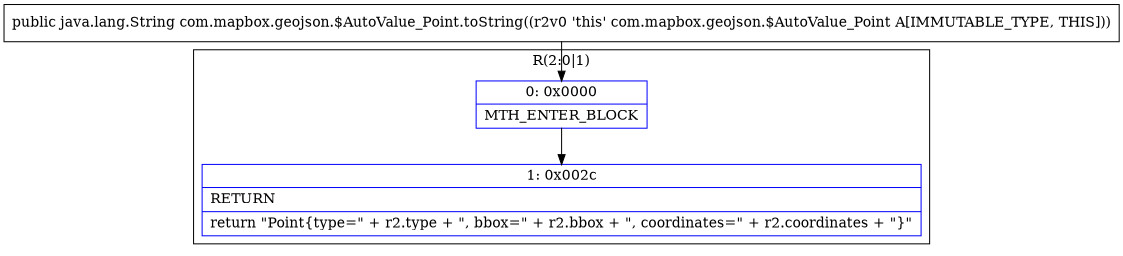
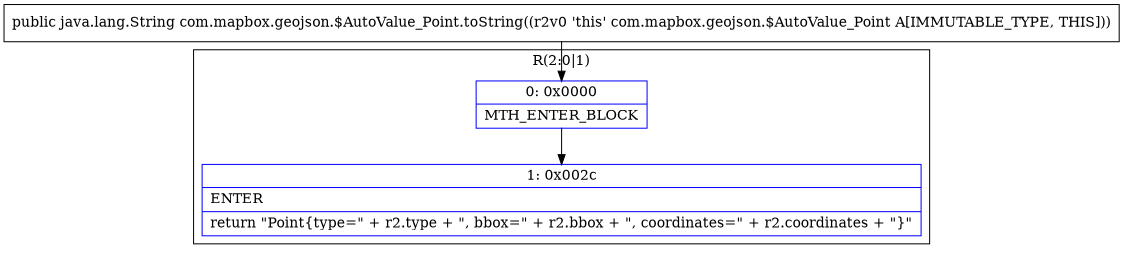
(243, 199) -> (237, 199)
